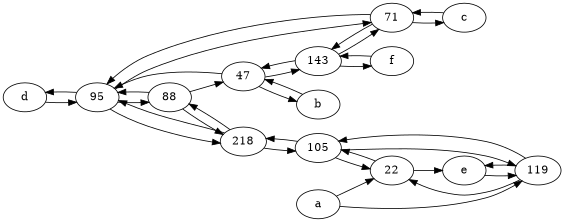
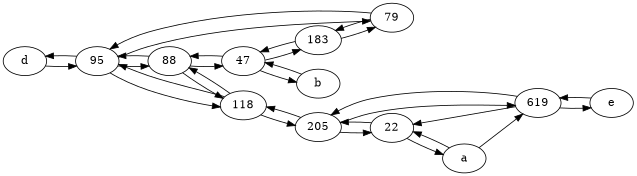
(392, 18) -> (392, 18)
(464, 18) -> none
(318, 61) -> (318, 40)
(392, 61) -> none
(171, 73) -> (211, 56)
(243, 142) -> (243, 105)
(318, 148) -> (318, 127)
(424, 170) -> (421, 145)
(538, 170) -> (538, 103)
